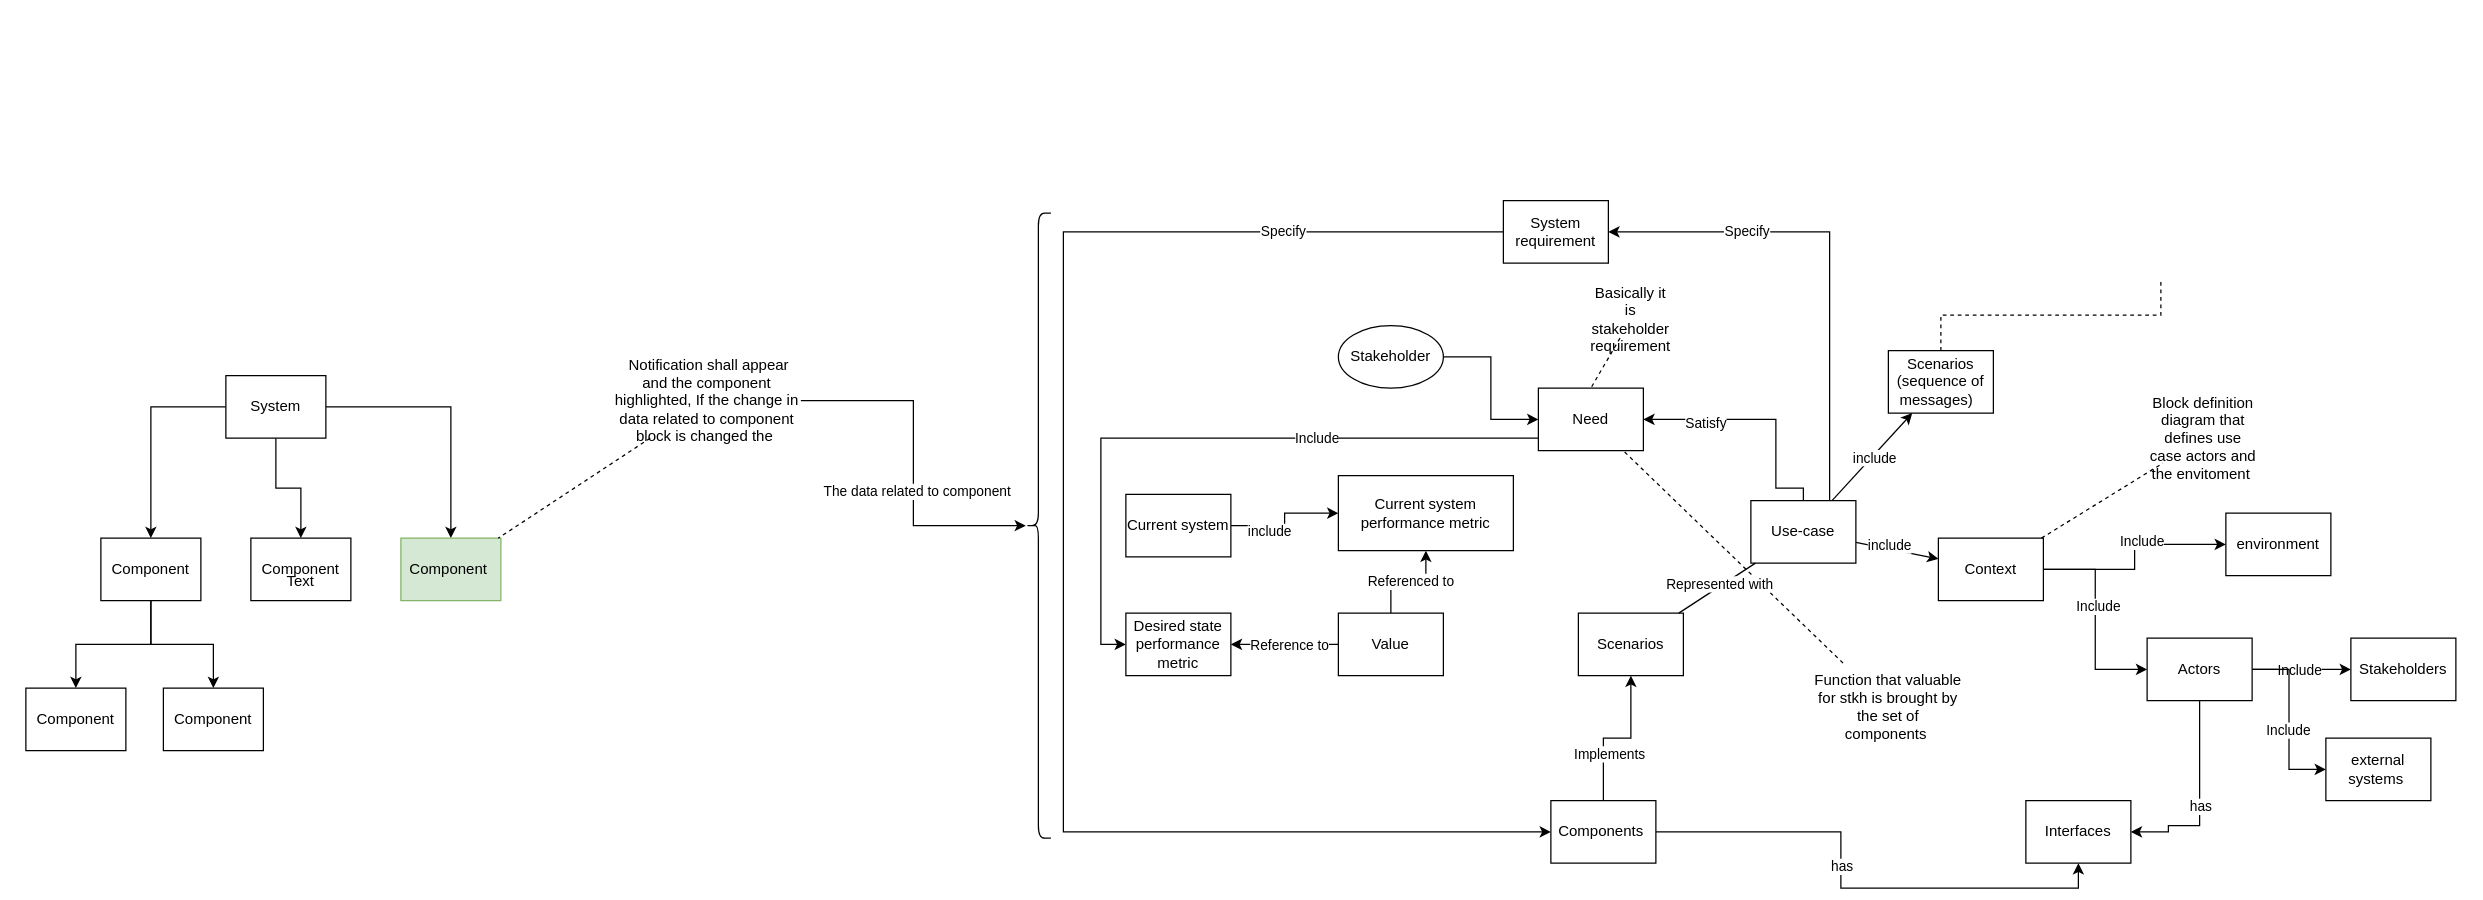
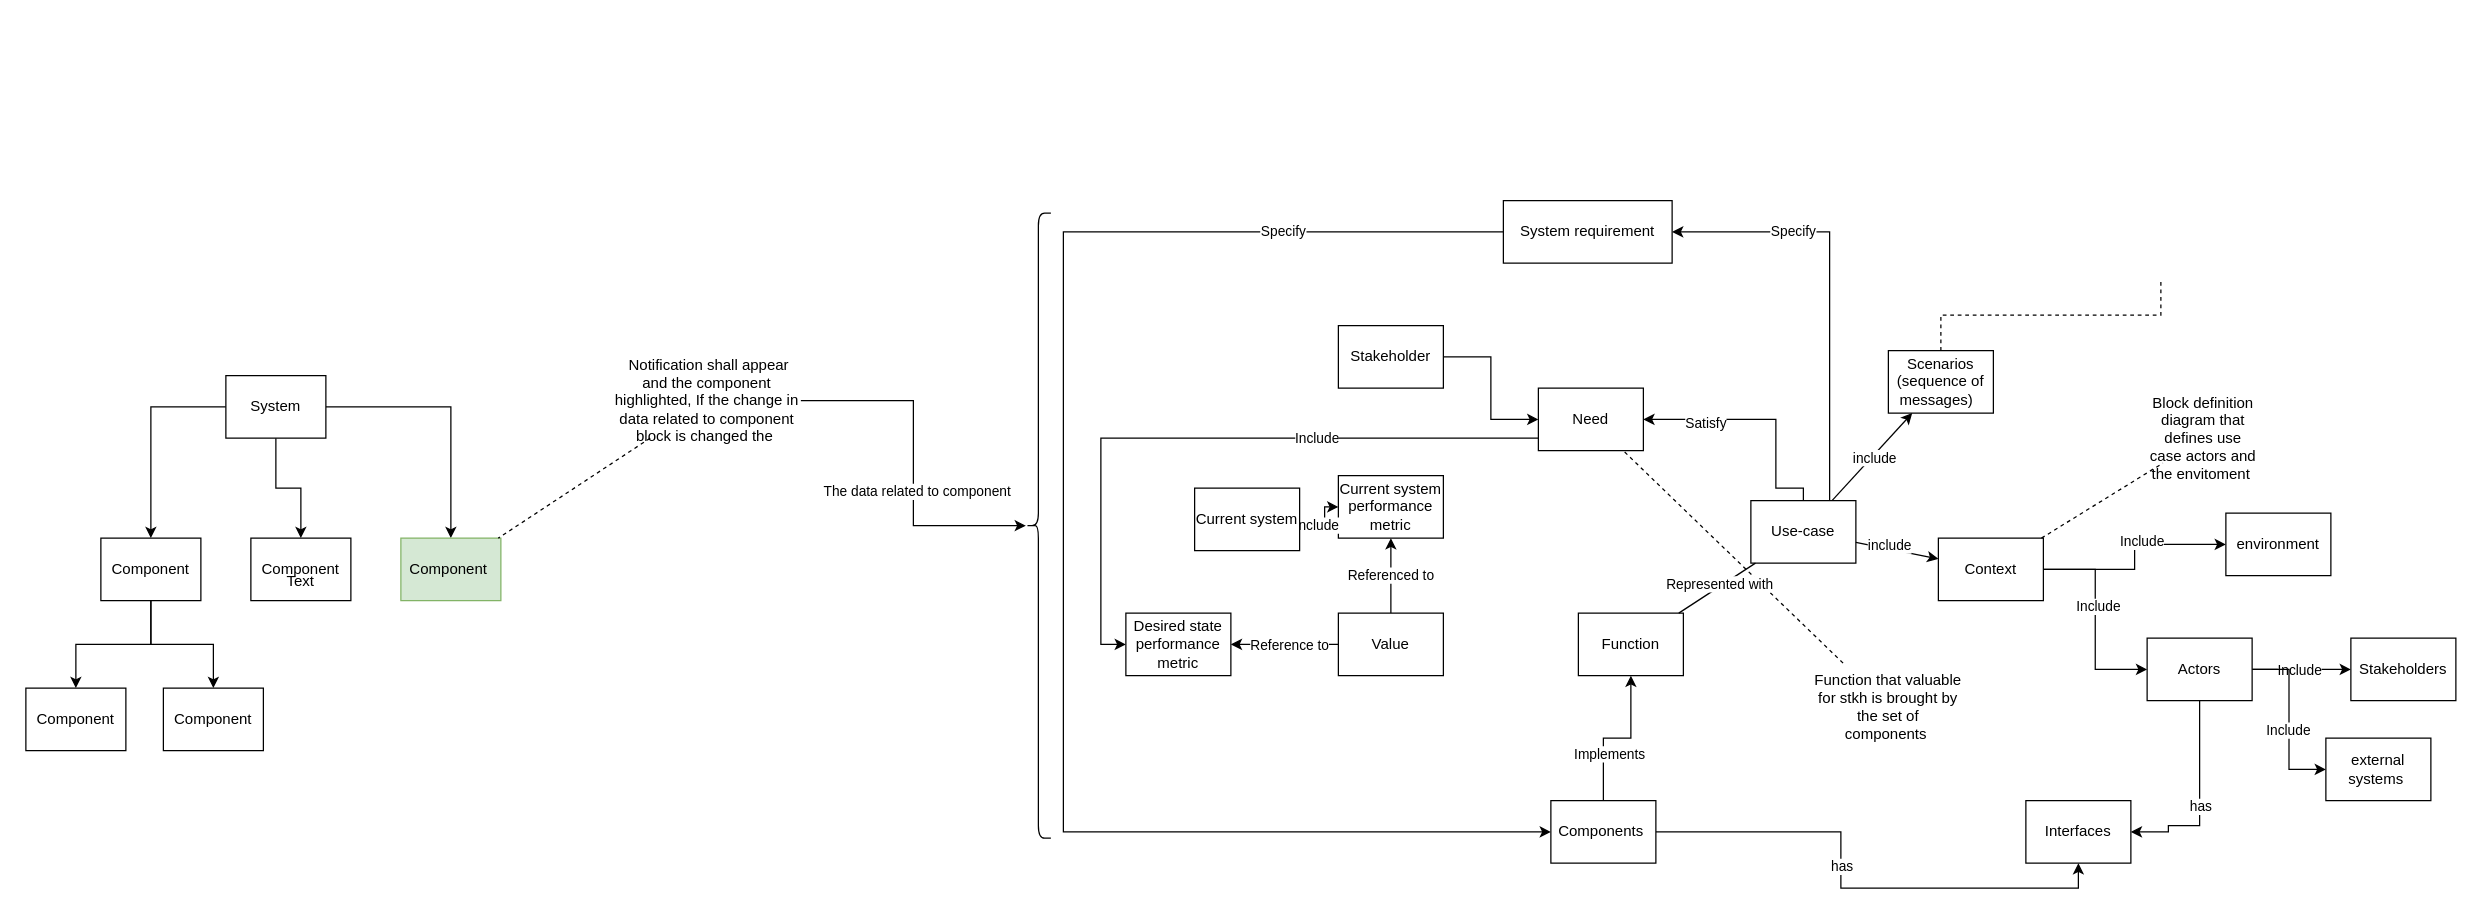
(1556, 232) -> (1588, 232)
(1631, 319) -> none
(1391, 357) -> (1391, 357)
(1605, 363) -> none
(1426, 513) -> (1391, 507)
(1178, 526) -> (1247, 519)
(1631, 644) -> (1631, 644)
